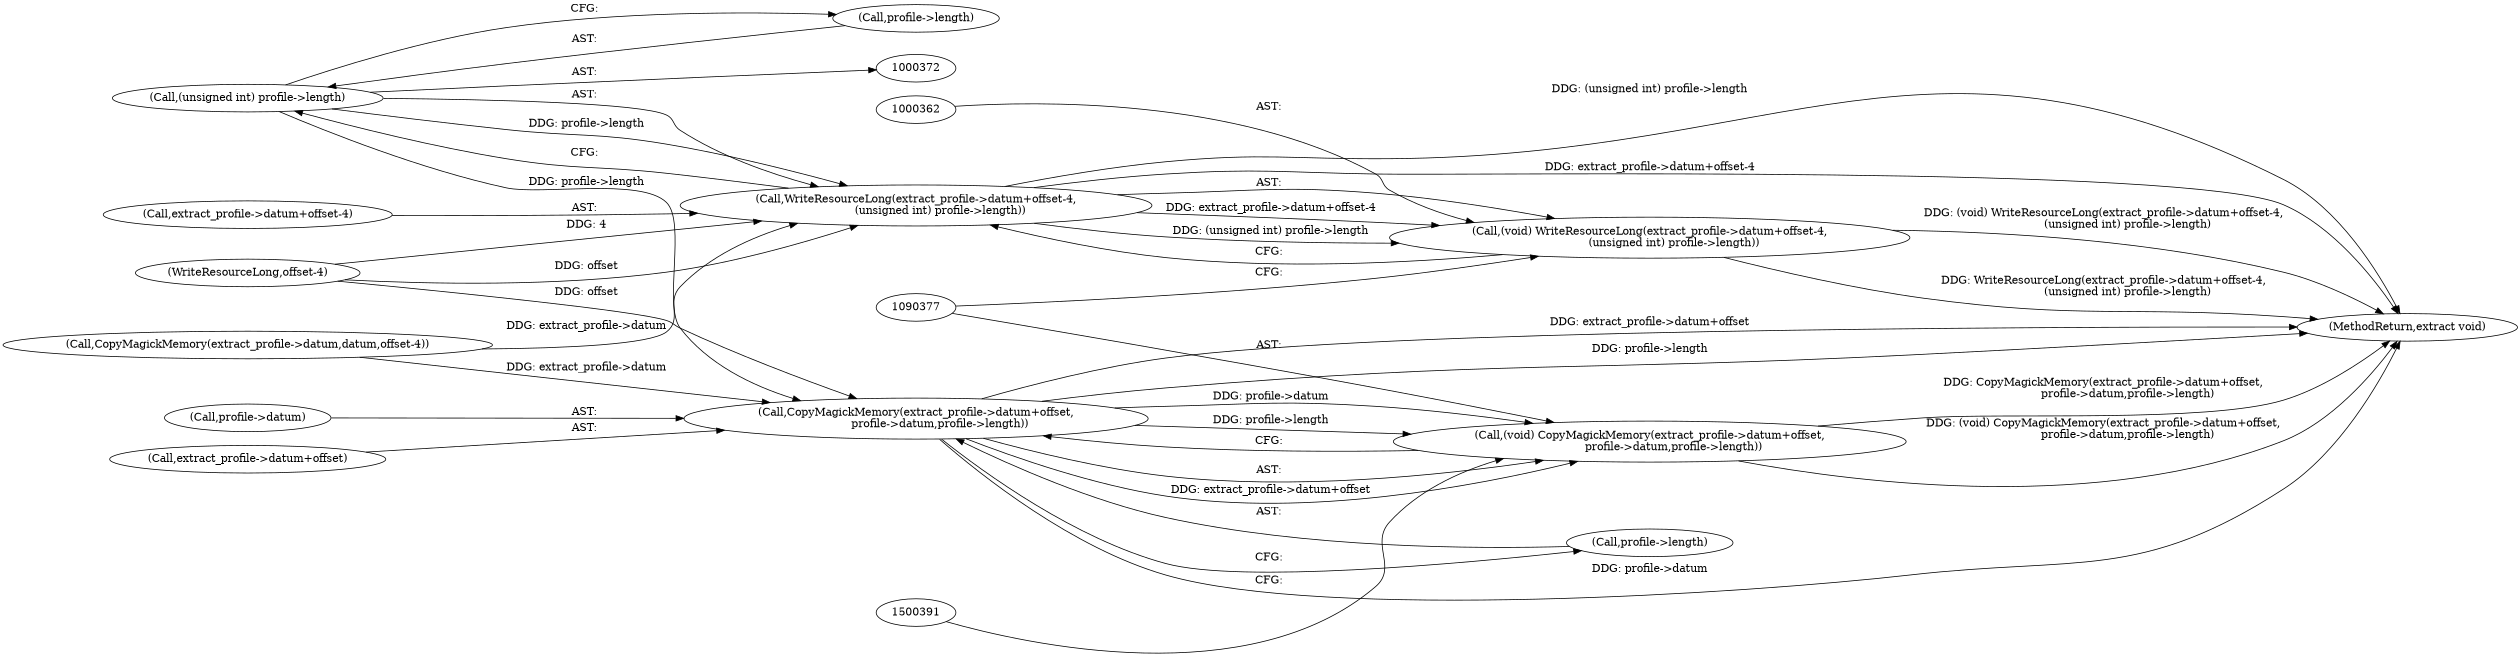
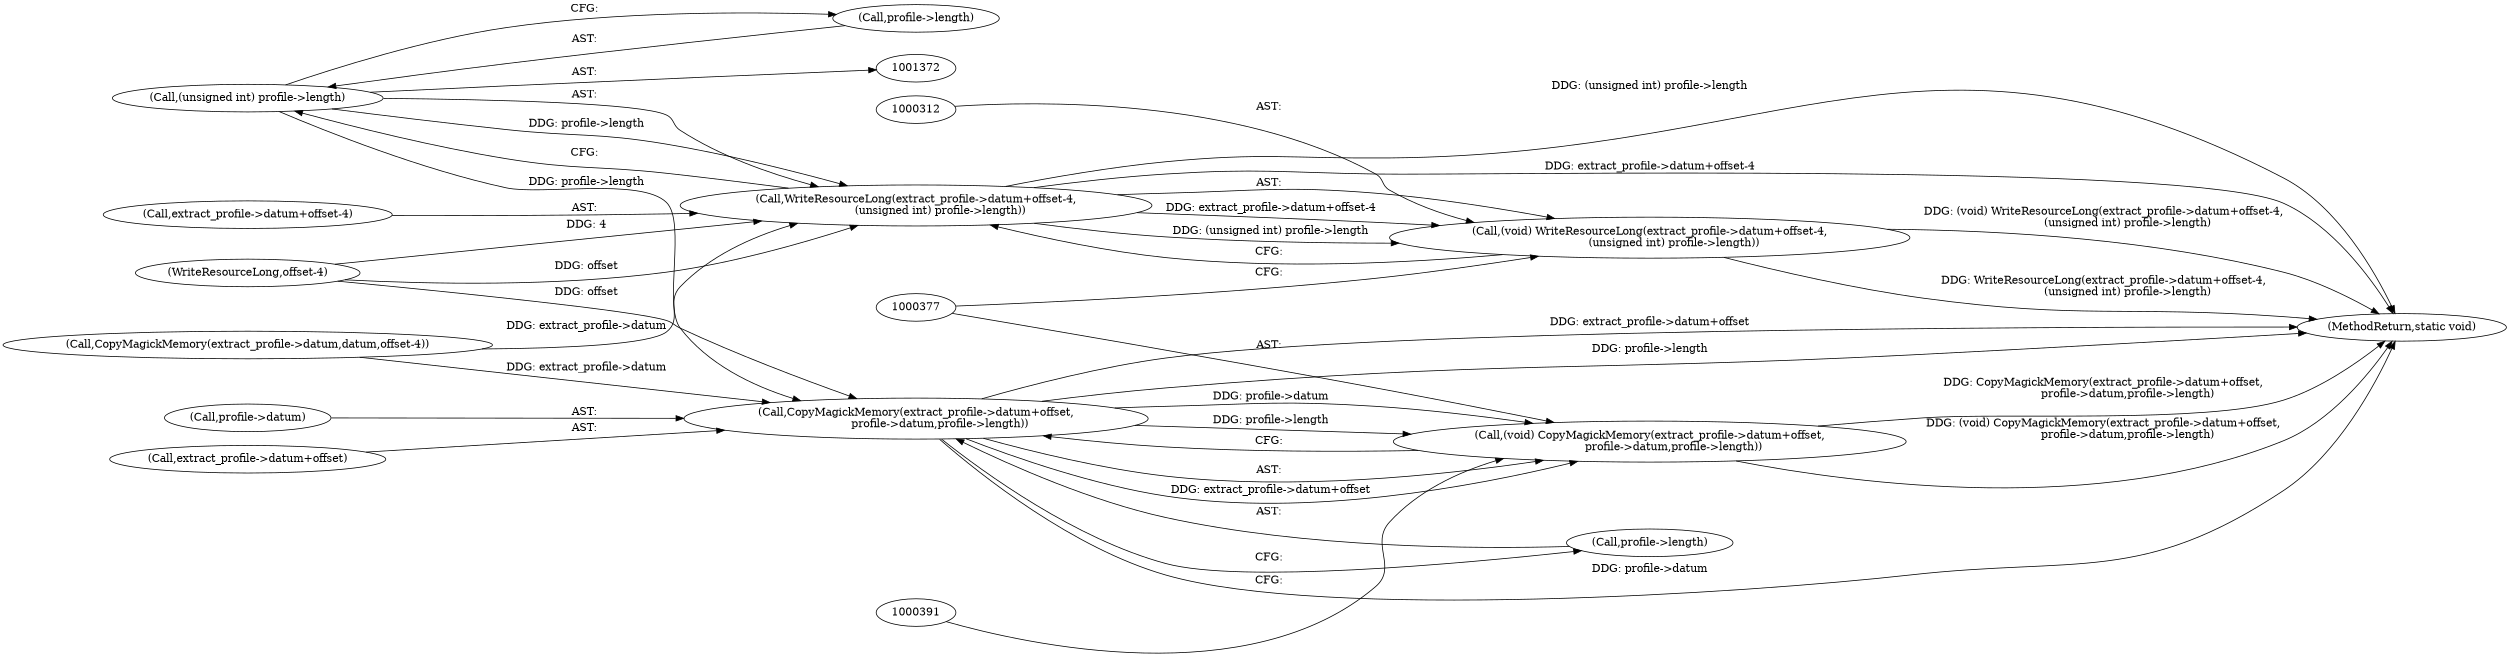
(916, 68) -> (916, 68)
(916, 110) -> (916, 110)
(916, 307) -> (916, 307)
(2407, 327) -> (2402, 327)
(916, 613) -> (916, 613)
